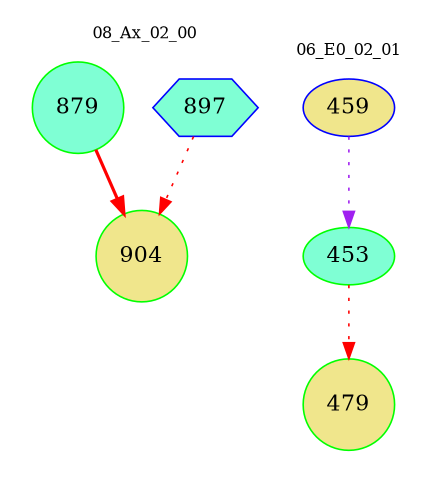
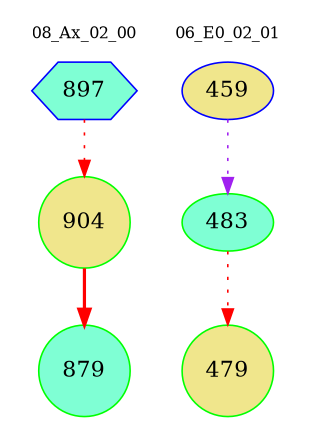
(107, 174) -> (84, 289)
(349, 256) -> (228, 222)
